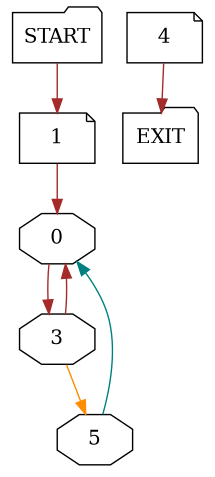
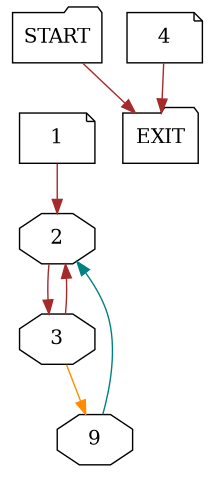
(57, 81) -> (104, 83)
(57, 239) -> (57, 239)
(95, 440) -> (95, 440)
